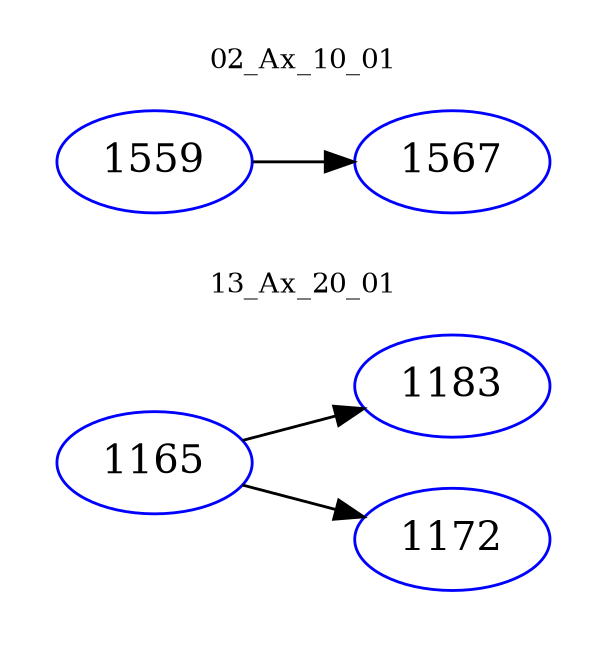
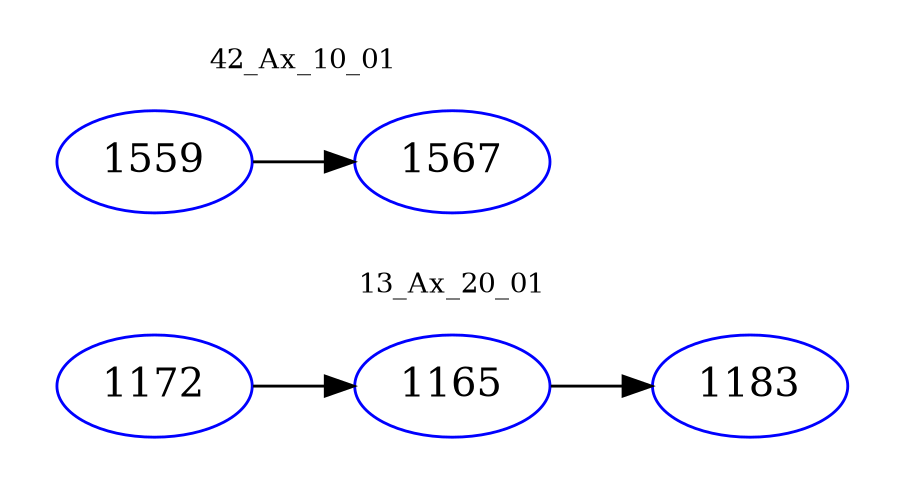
(303, 61) -> (303, 61)
(289, 497) -> (289, 386)
